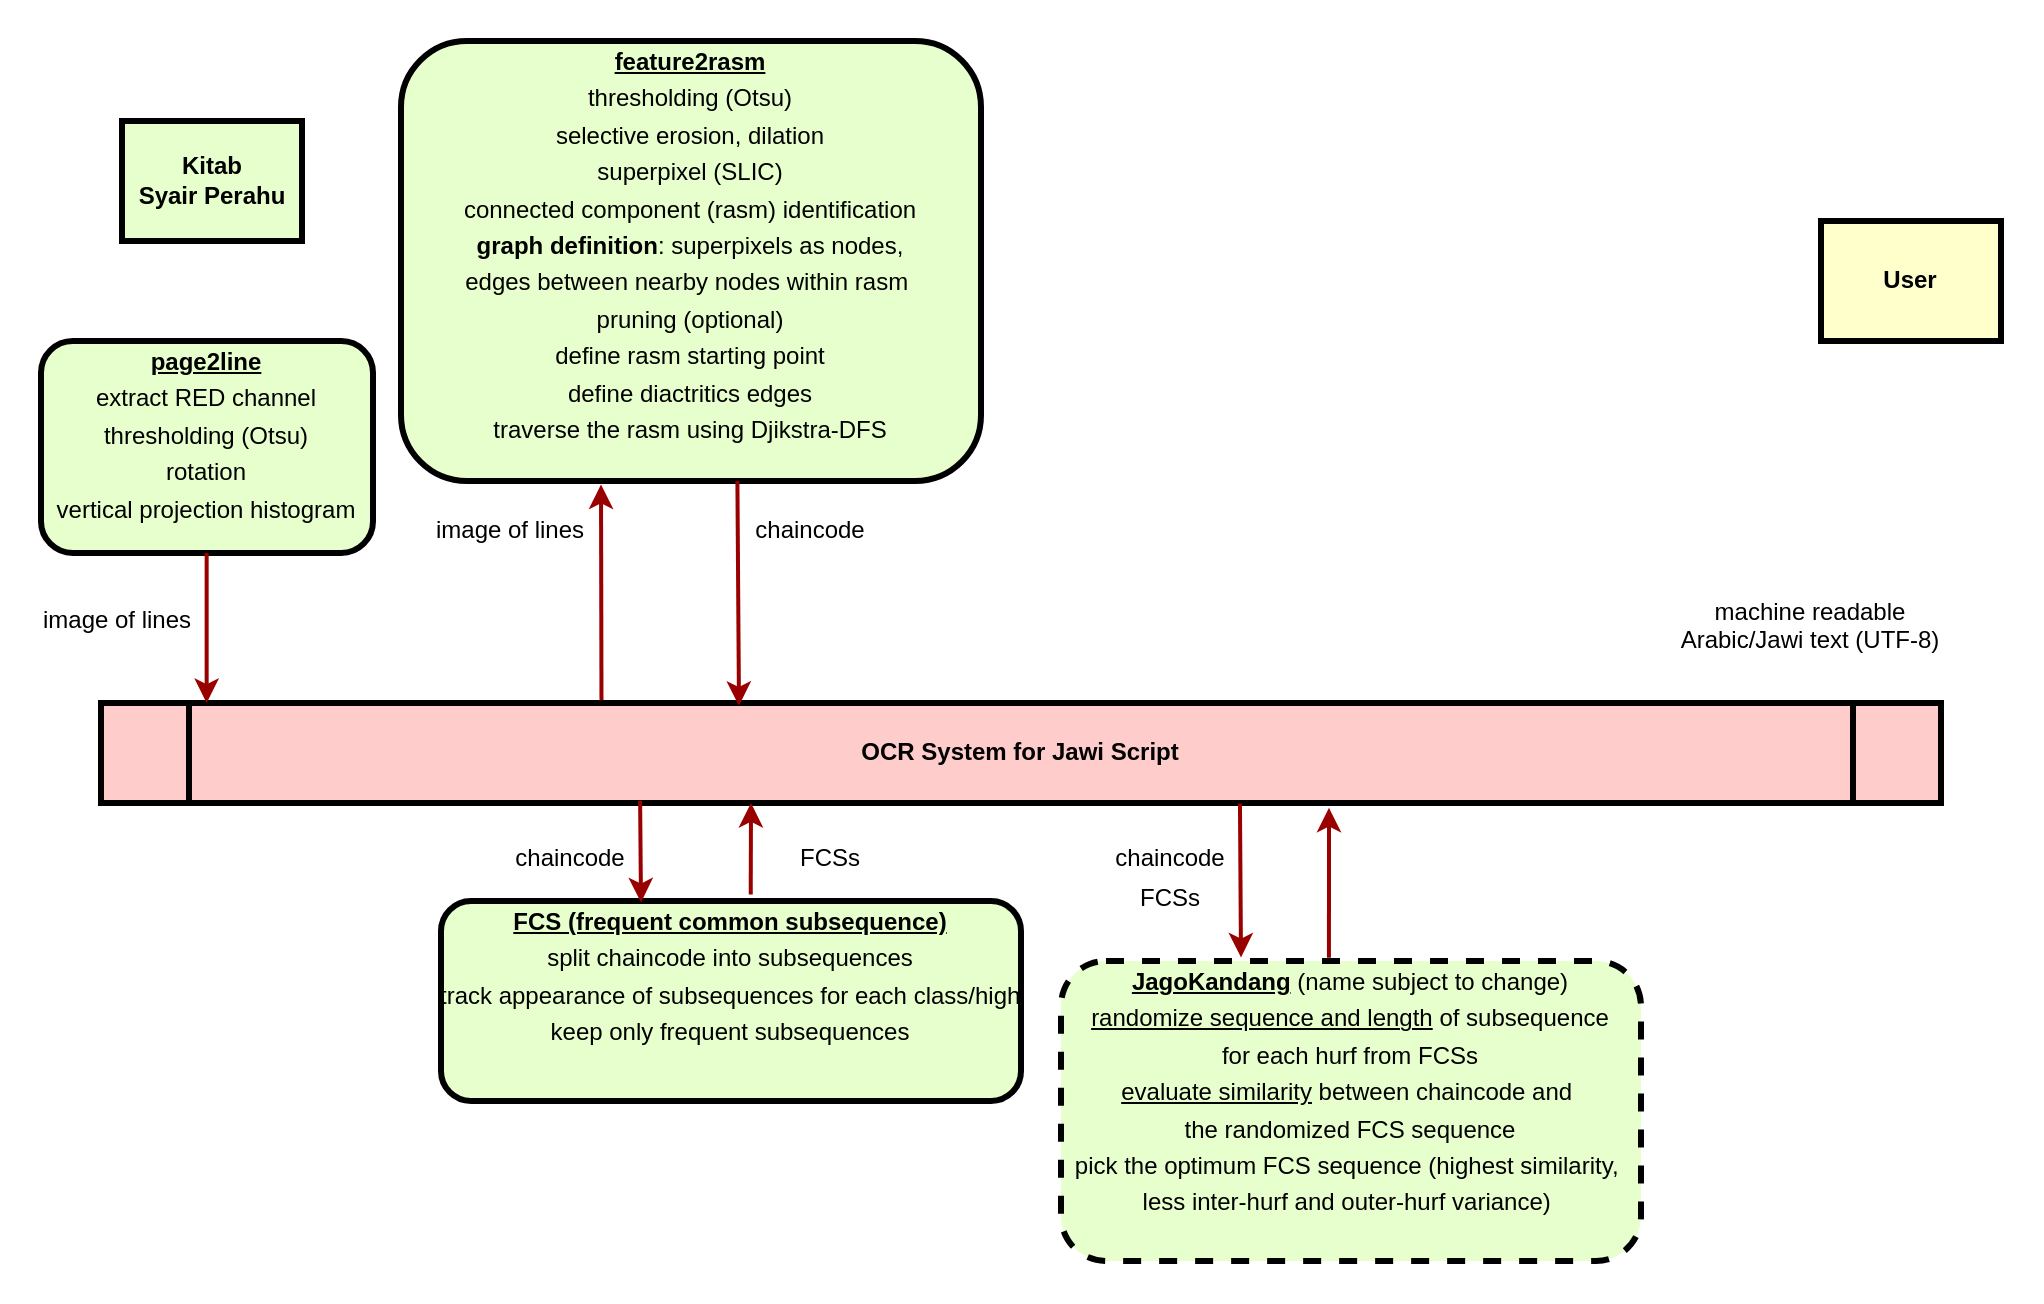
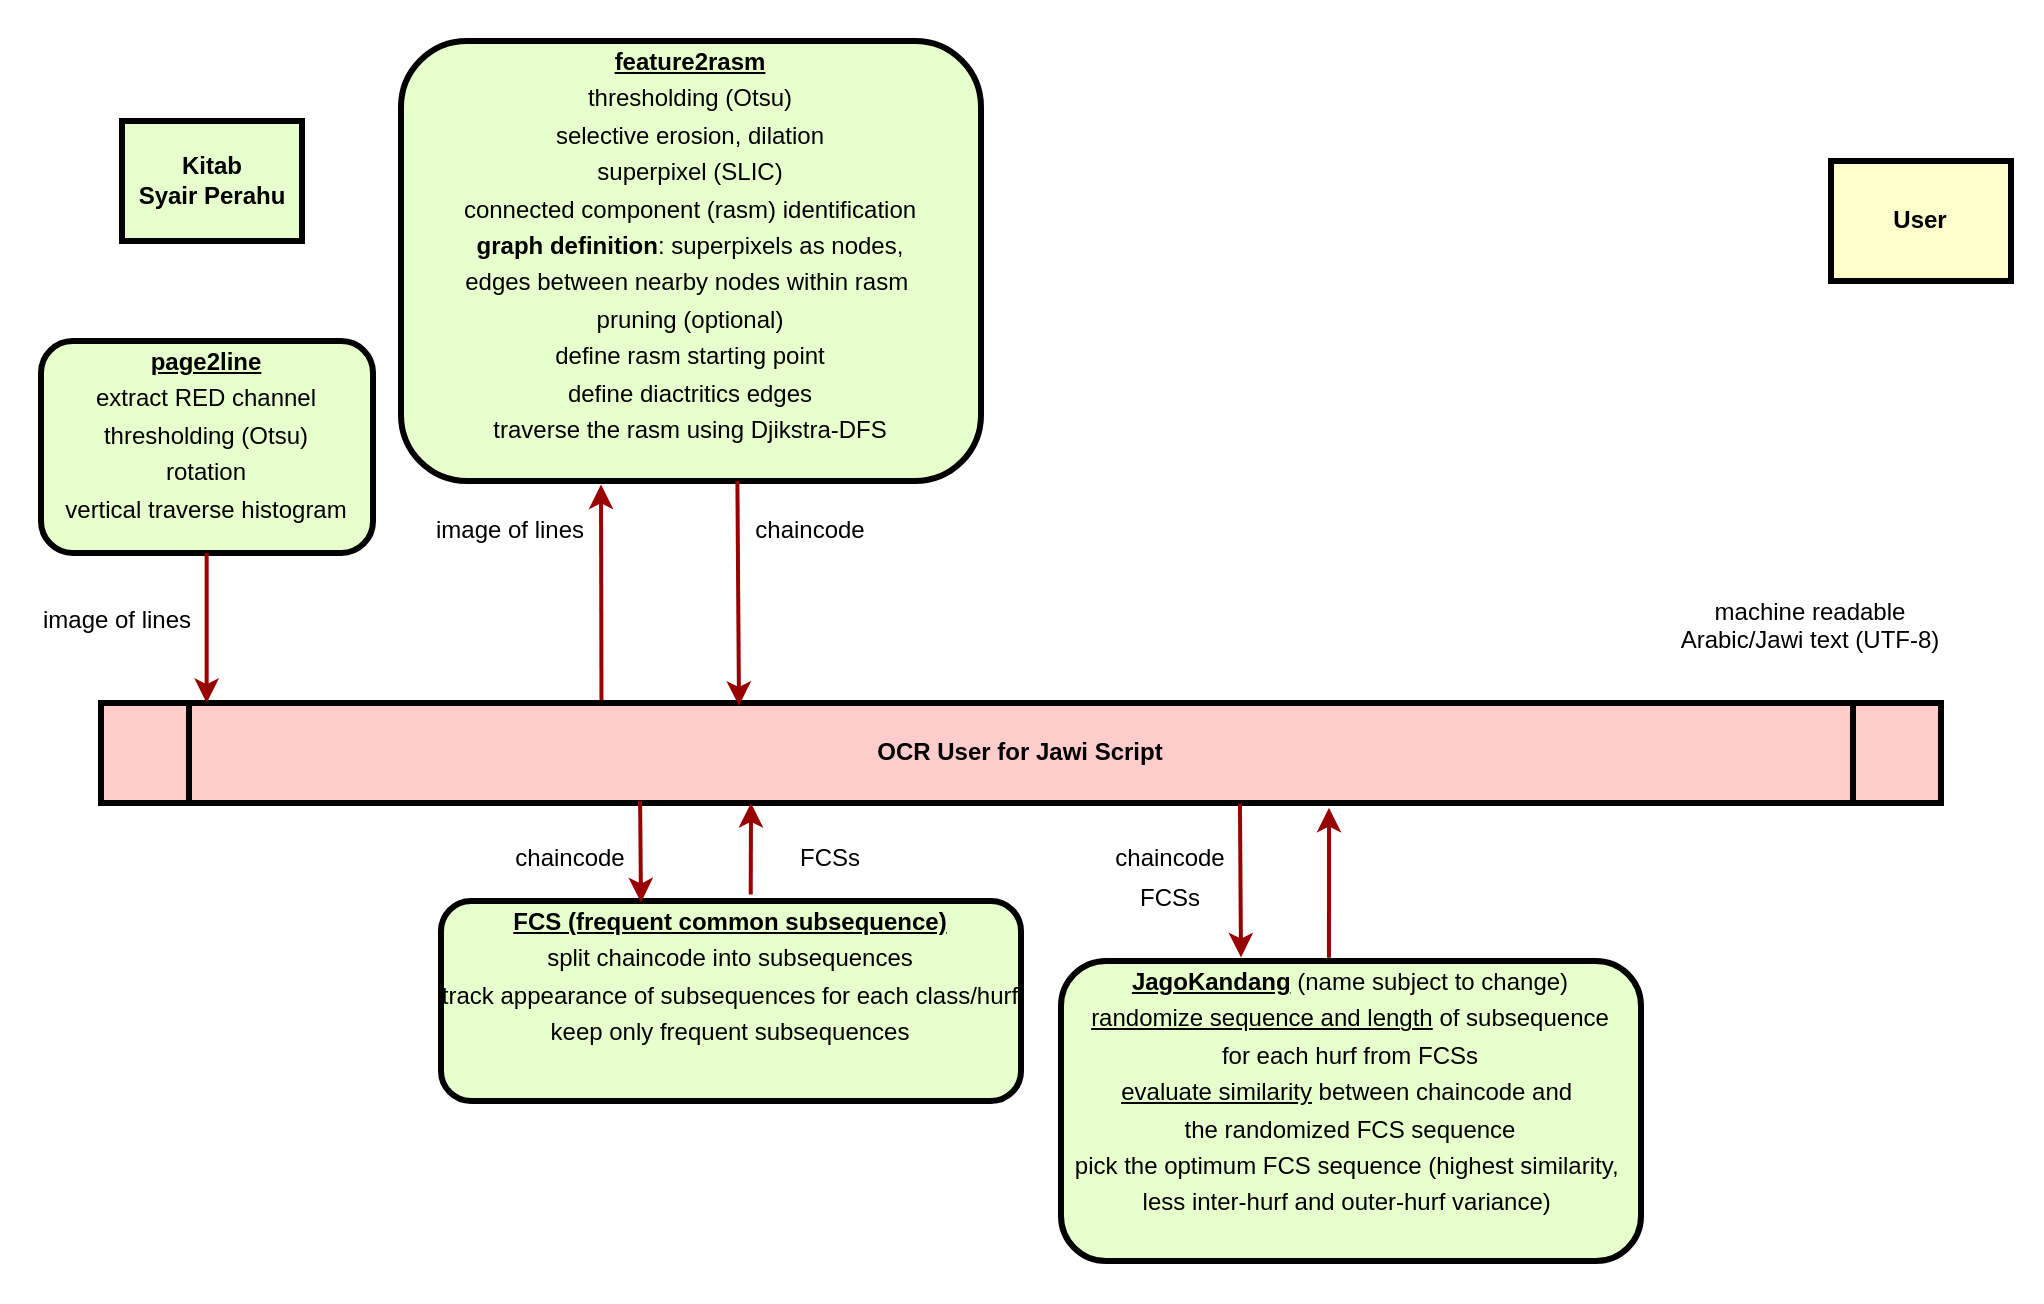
(1911, 281) -> (1921, 221)
(207, 341) -> (207, 341)
(1021, 753) -> (1021, 753)
(731, 901) -> (731, 901)
(1351, 1111) -> (1351, 1111)
